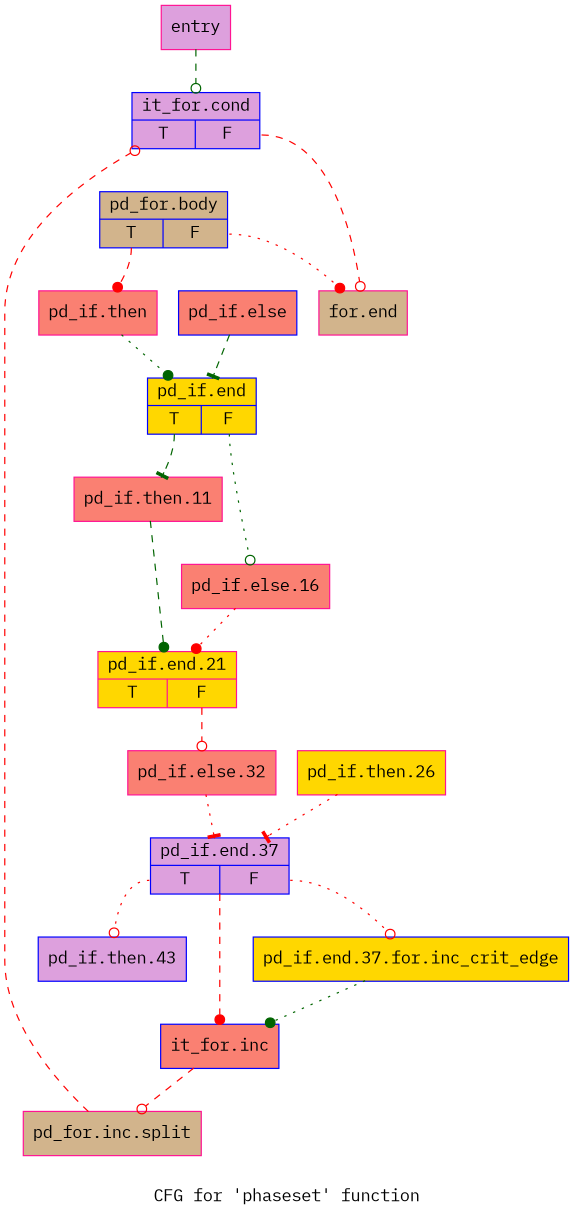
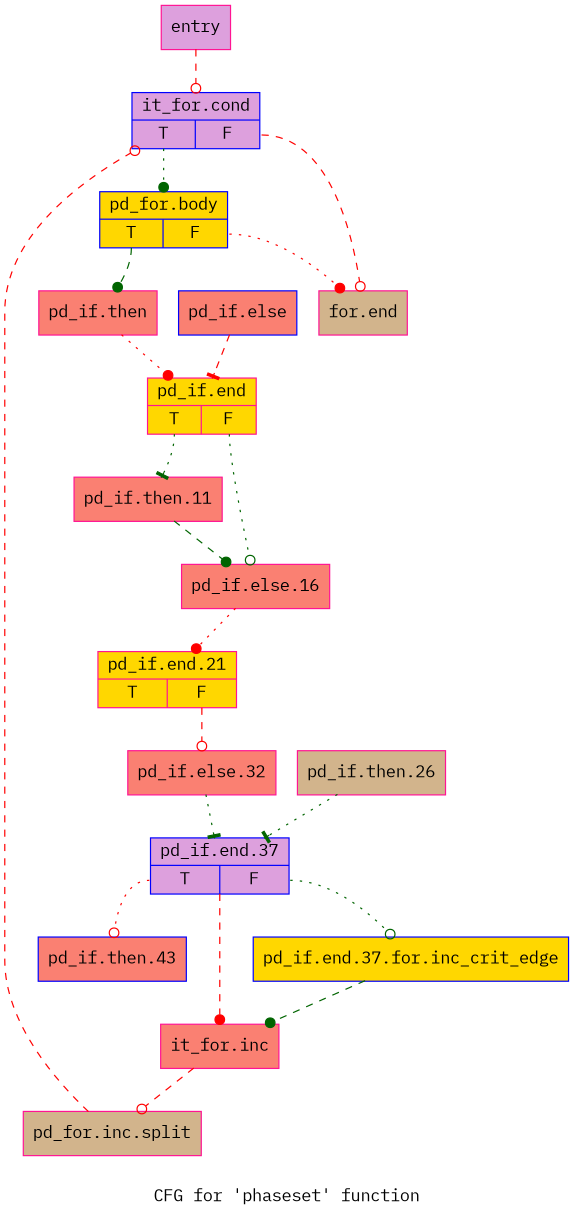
(196, 66) -> (196, 66)
none -> (164, 166)
(164, 220) -> (164, 220)
(128, 266) -> (128, 266)
(143, 353) -> (143, 353)
(222, 354) -> (222, 354)
(202, 406) -> (202, 406)
(171, 454) -> (171, 454)
(157, 582) -> (198, 540)
(371, 773) -> (371, 773)
(210, 813) -> (210, 813)
(304, 815) -> (304, 815)
(343, 896) -> (343, 896)
(112, 959) -> (112, 959)
(320, 1001) -> (320, 1001)
(220, 1046) -> (220, 1046)
